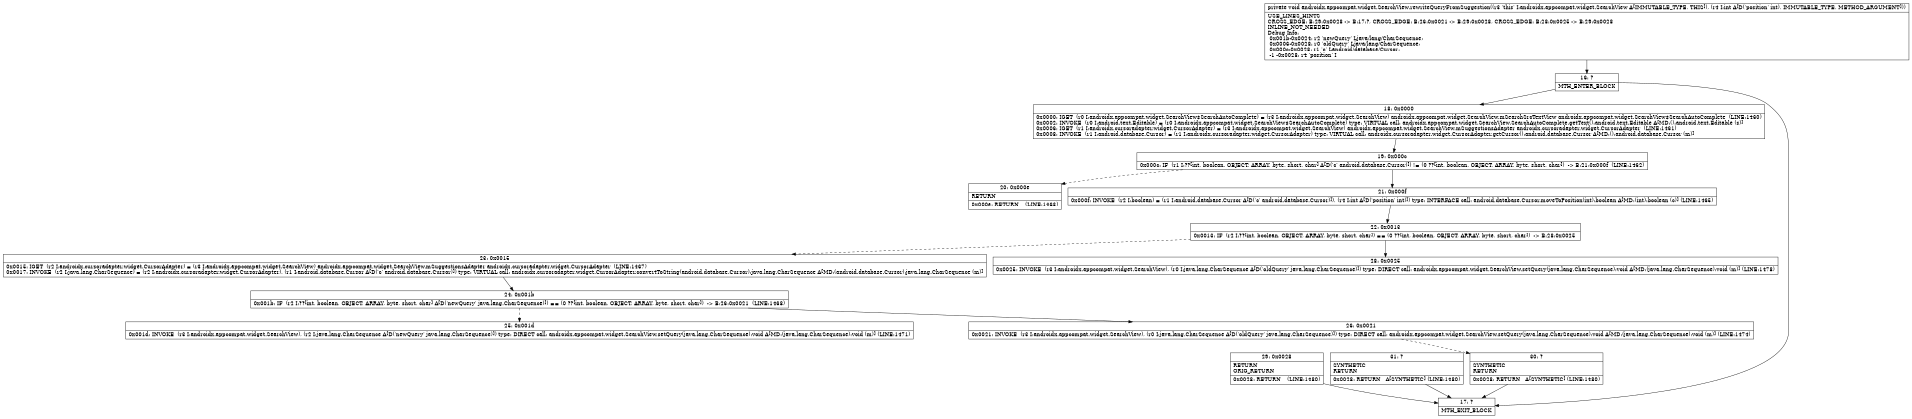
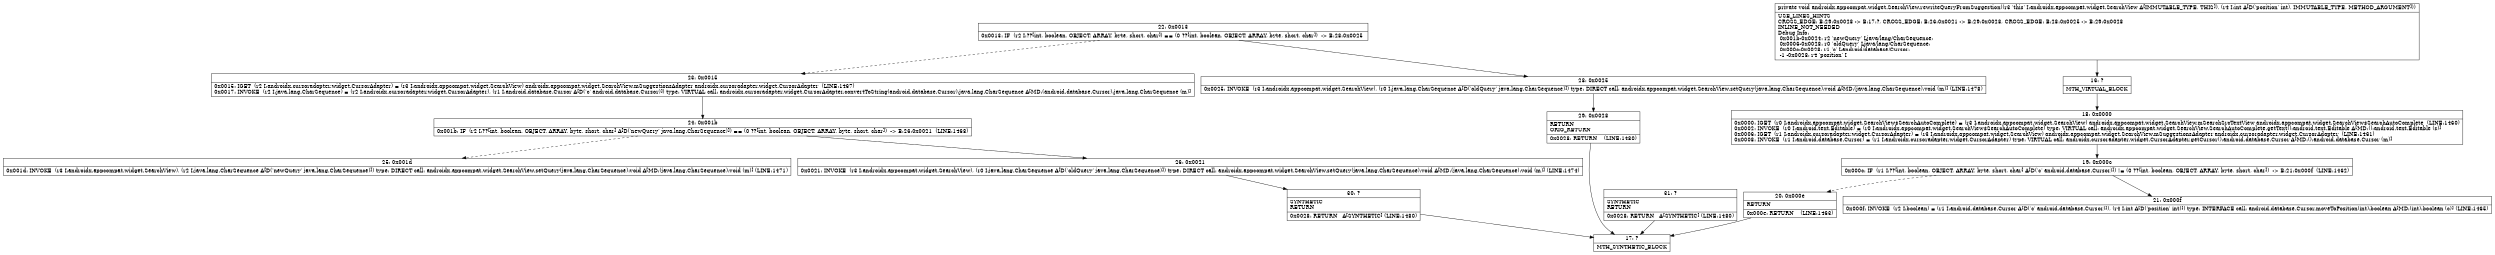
(1587, 86) -> (2097, 89)
none -> (1593, 101)
(1389, 212) -> none
(1789, 294) -> (1713, 227)
(1434, 346) -> (1255, 182)
(1467, 411) -> (1632, 247)
